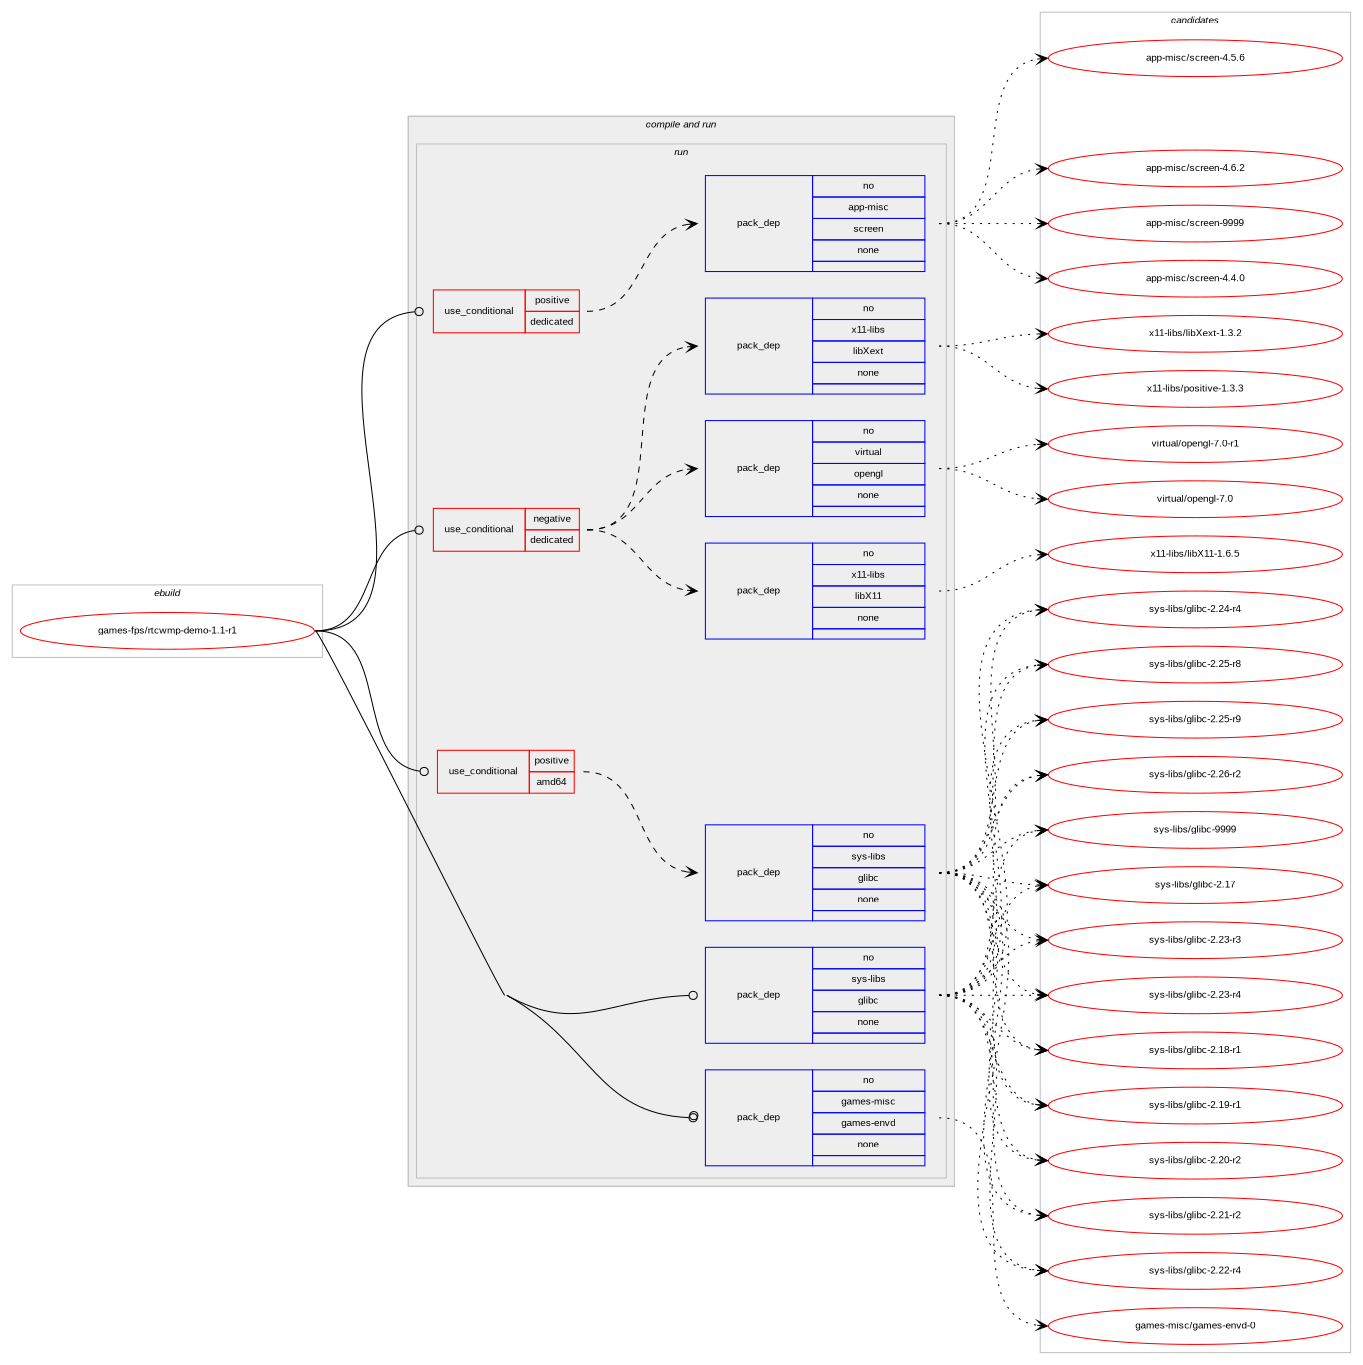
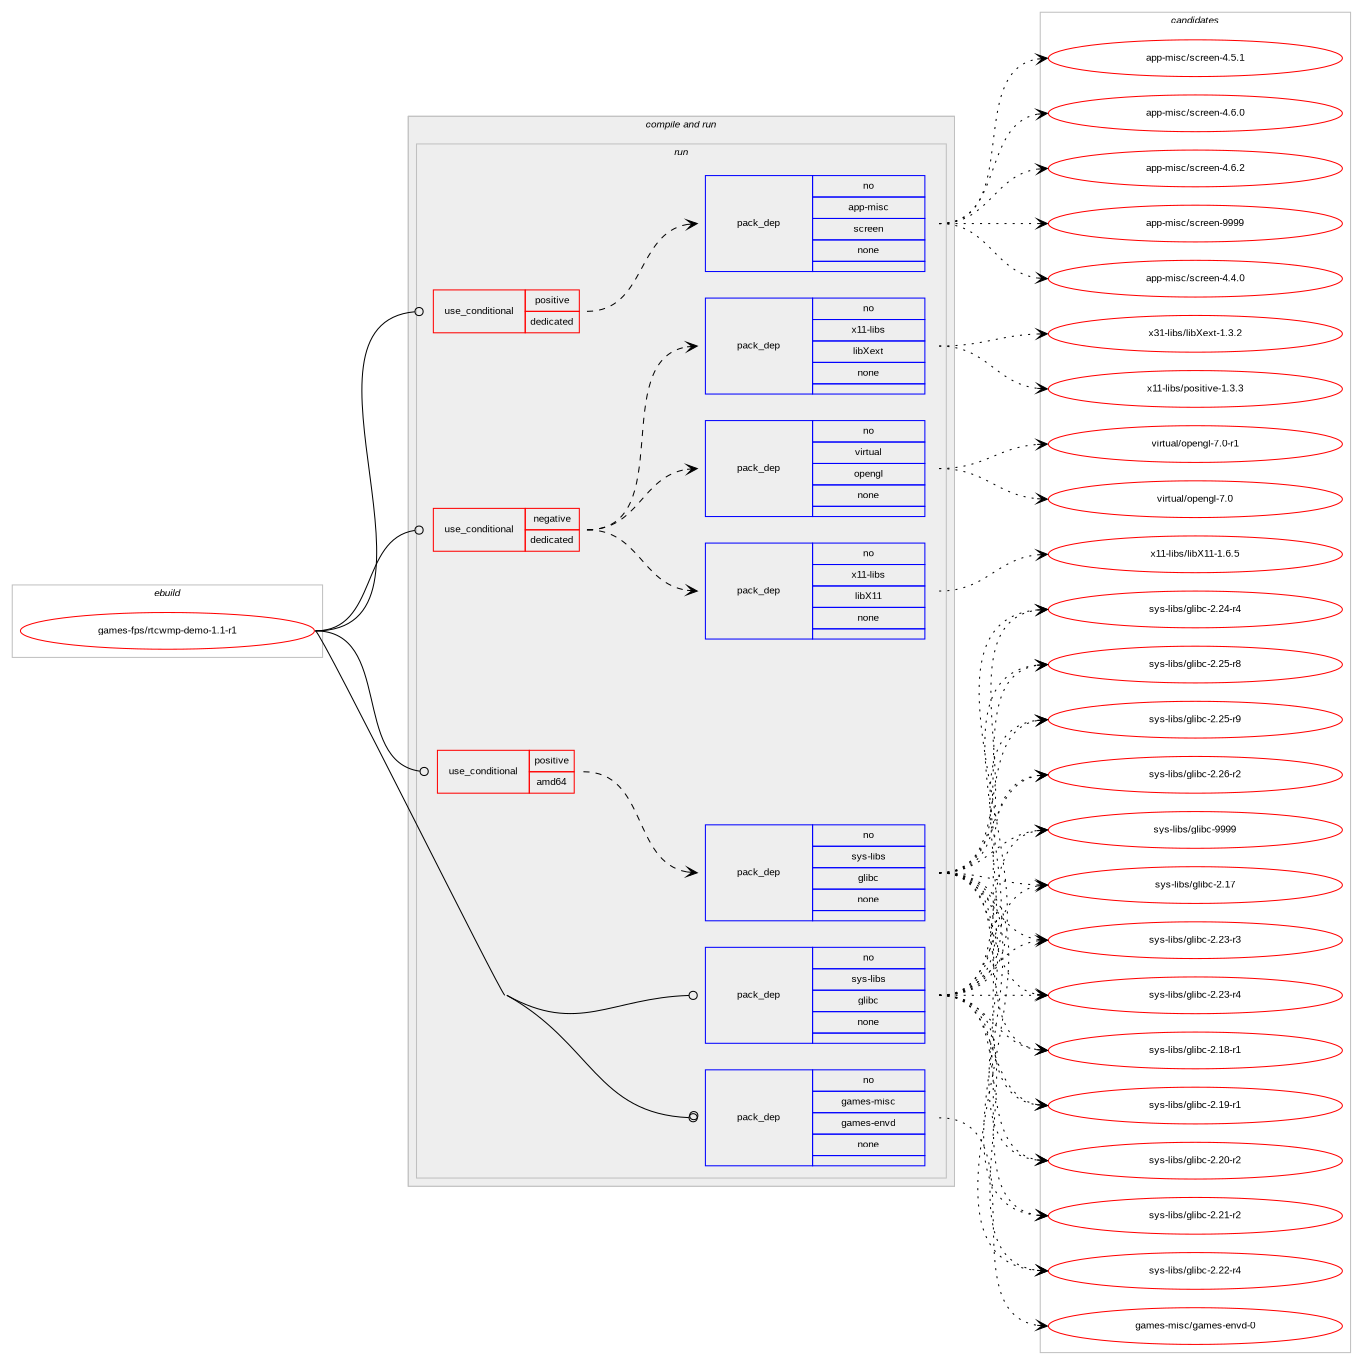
(1195, 58) -> (1195, 58)
none -> (1195, 113)
(1195, 334) -> (1195, 334)
